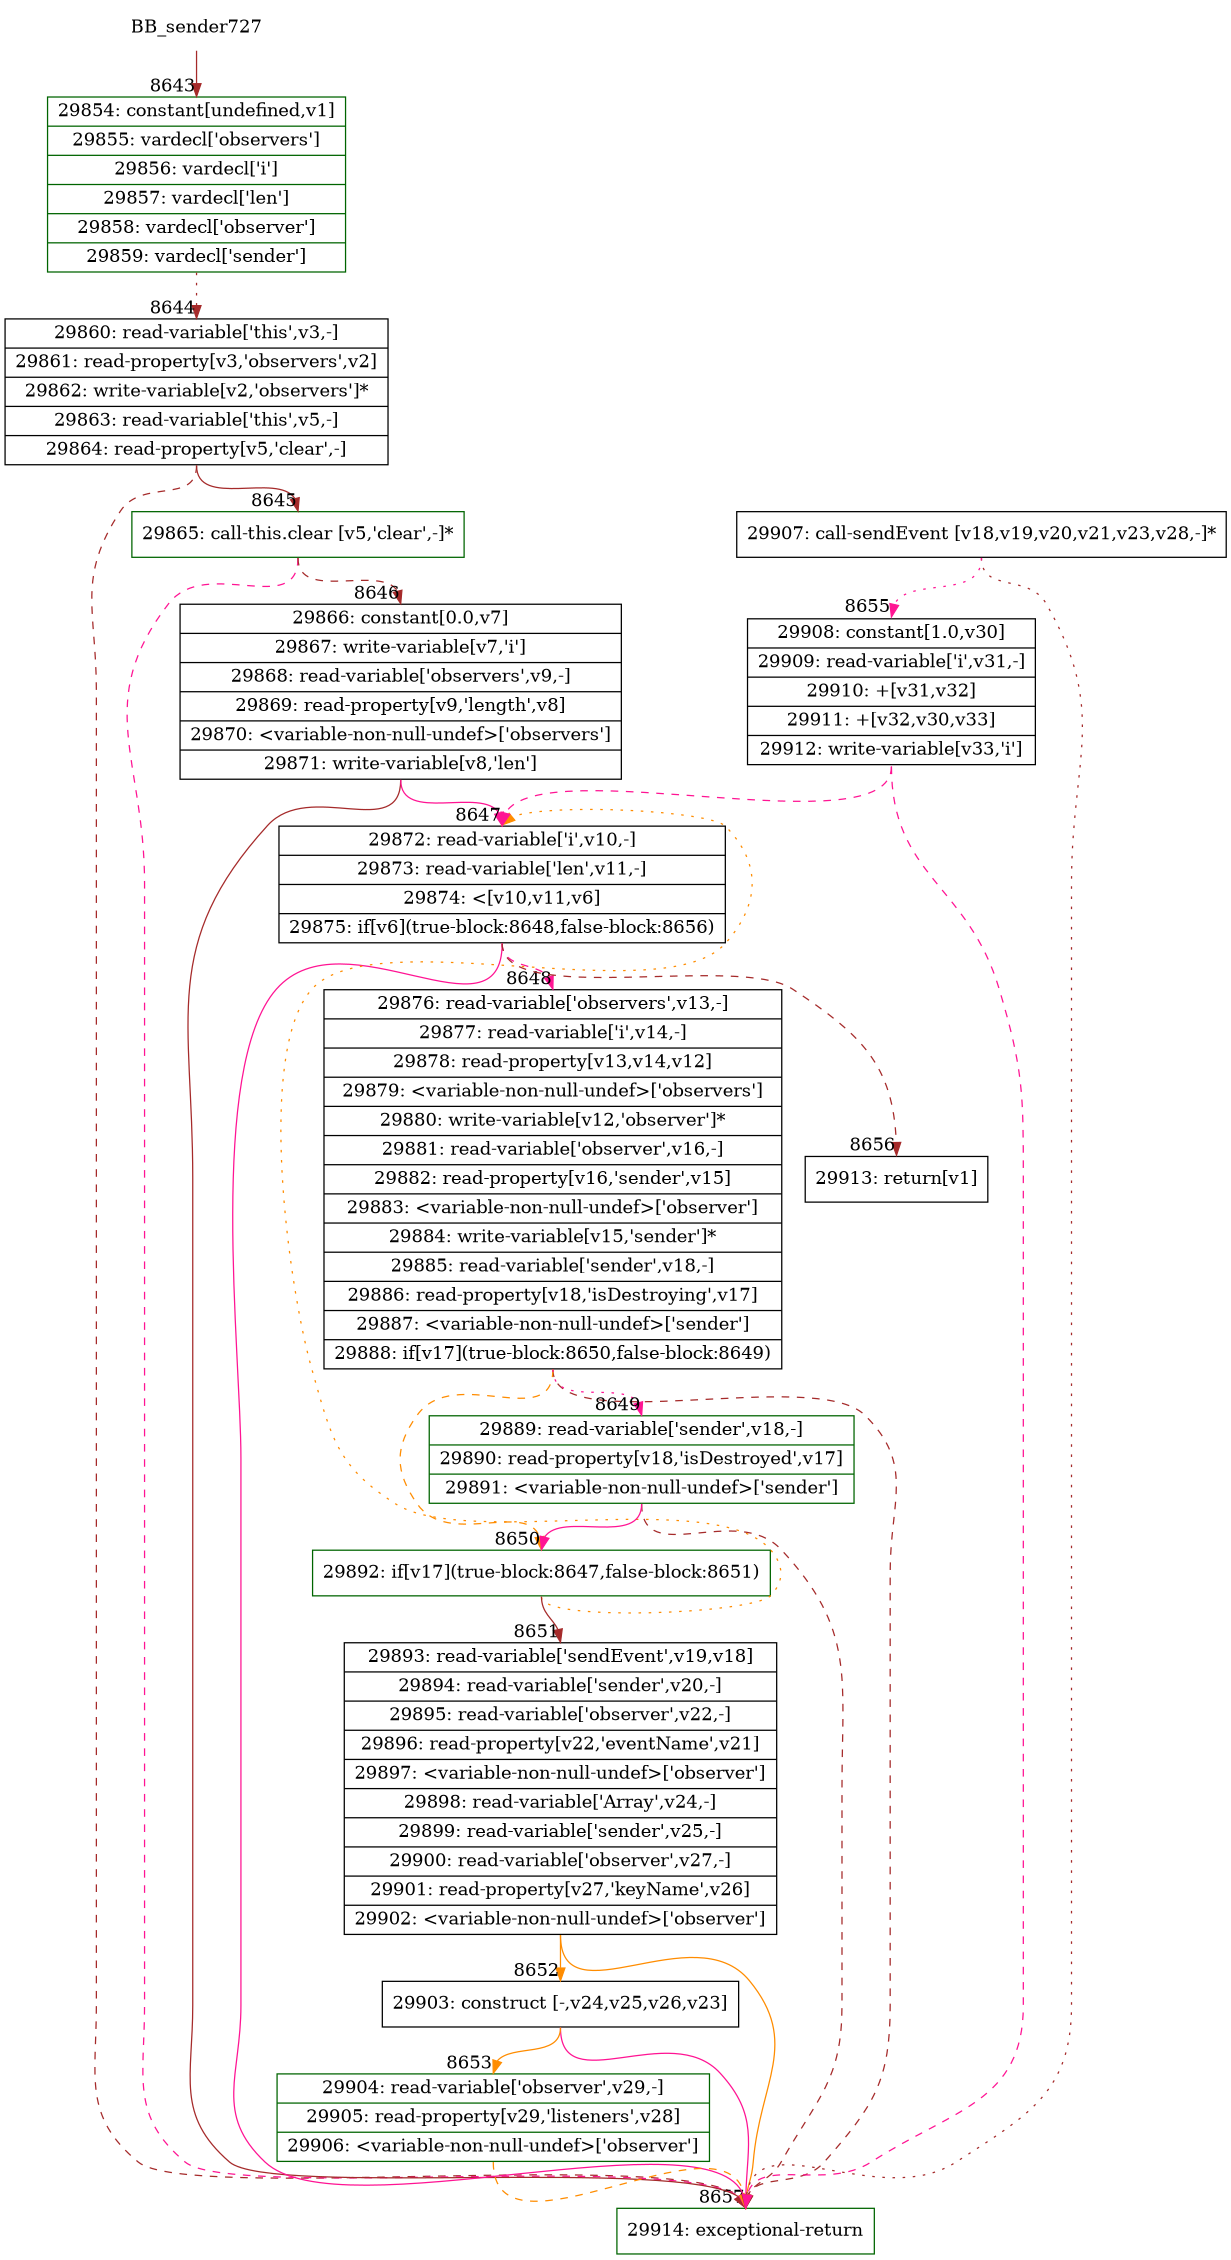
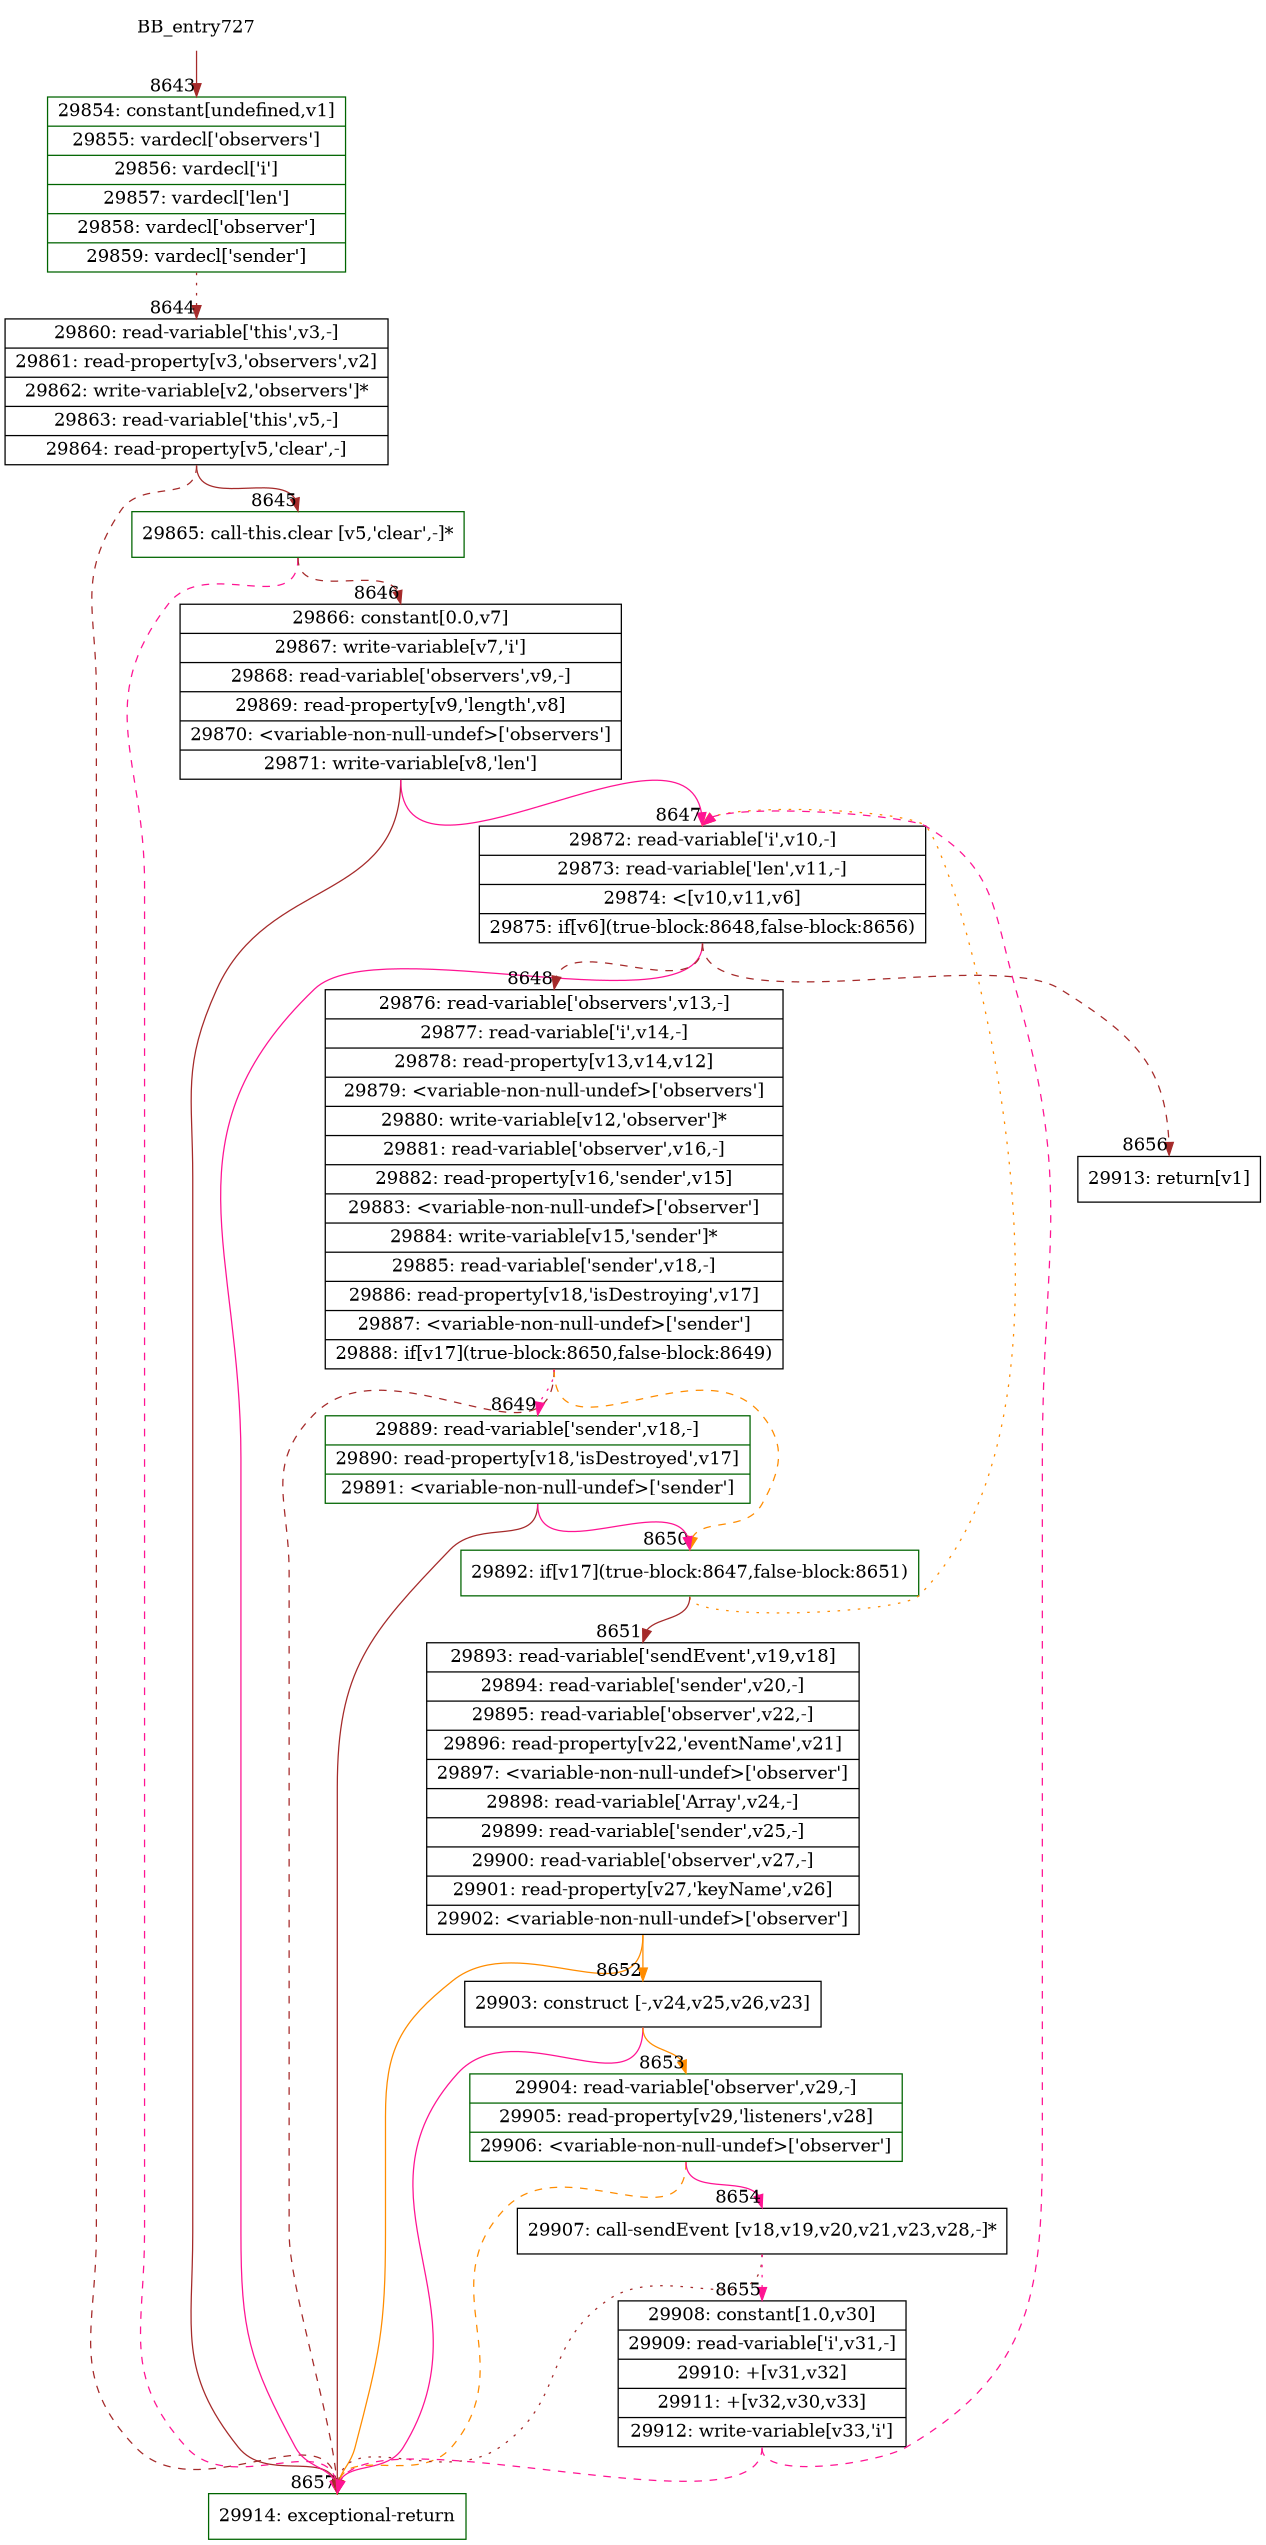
(197, 28) -> (197, 28)
(521, 964) -> (635, 967)
(842, 1797) -> (337, 1944)
none -> (718, 2184)
